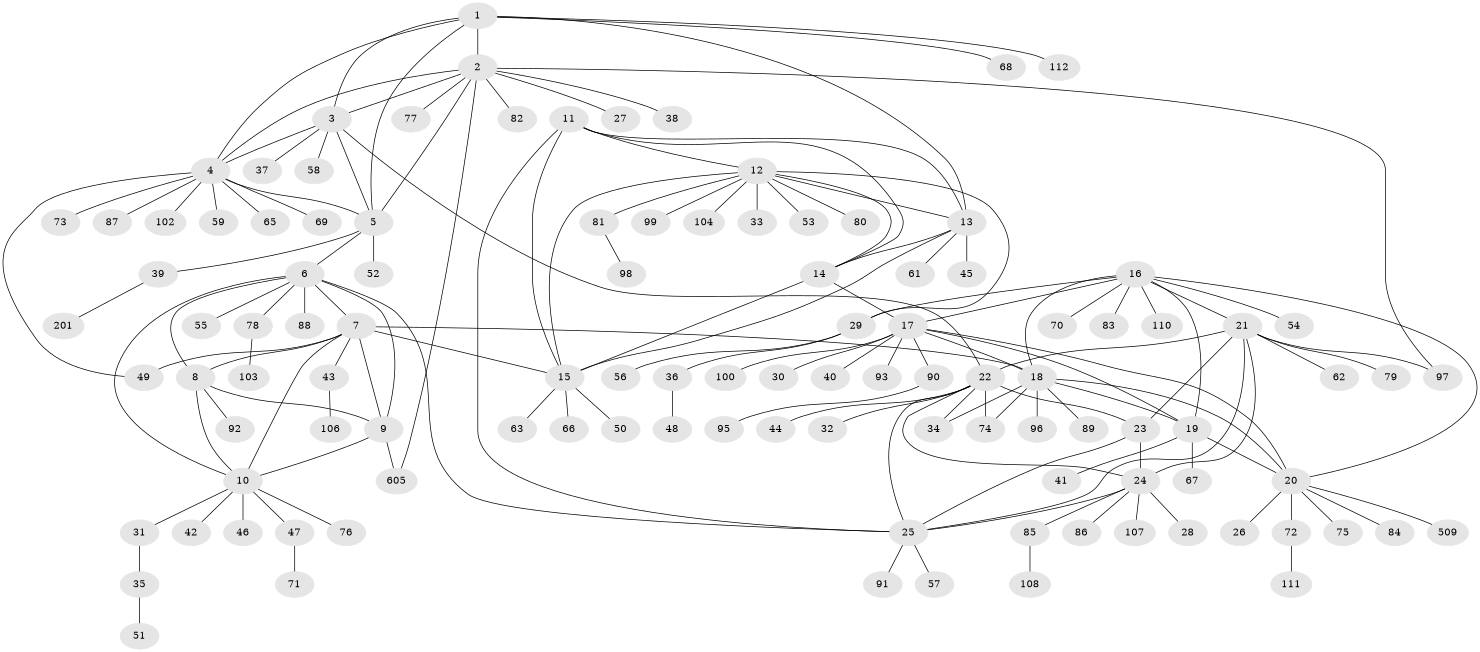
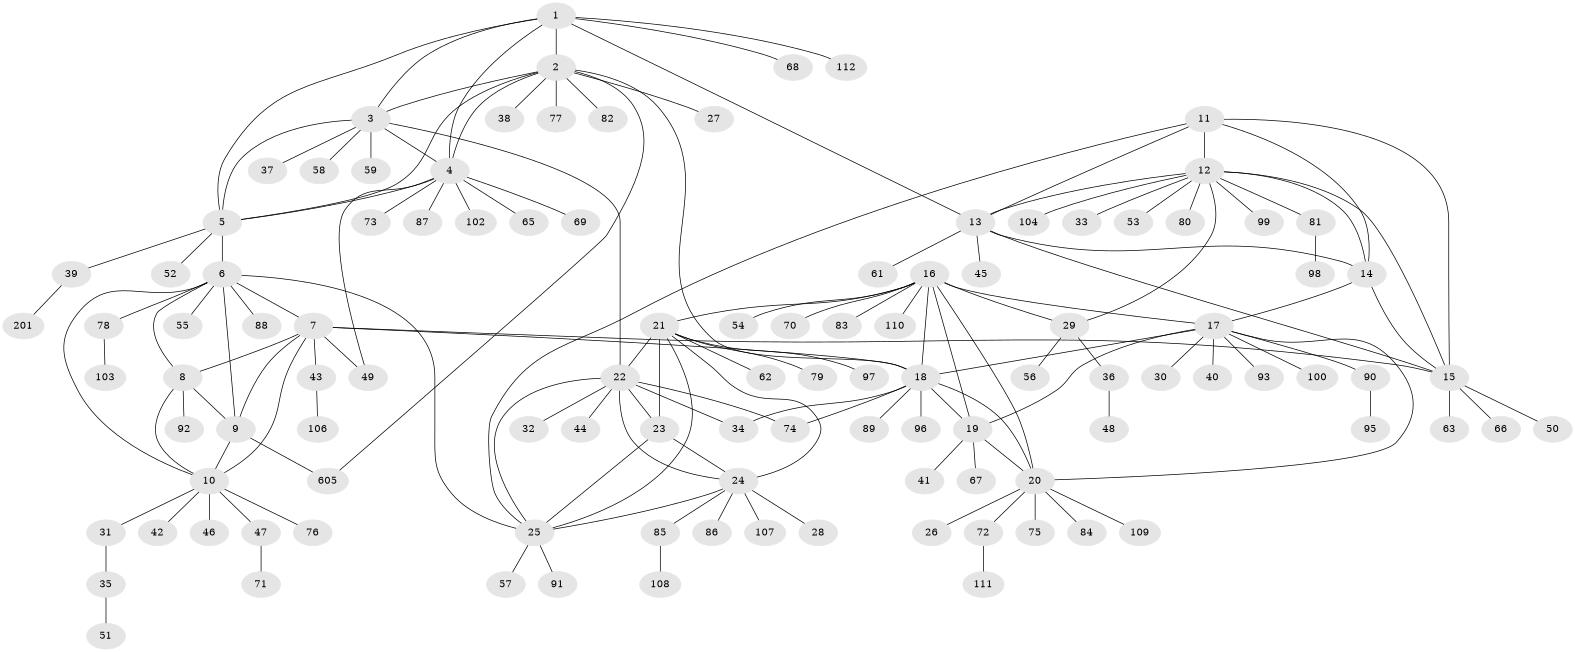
(1055, 90) -> (680, 277)
(215, 197) -> (371, 145)
(1448, 533) -> (1140, 533)
